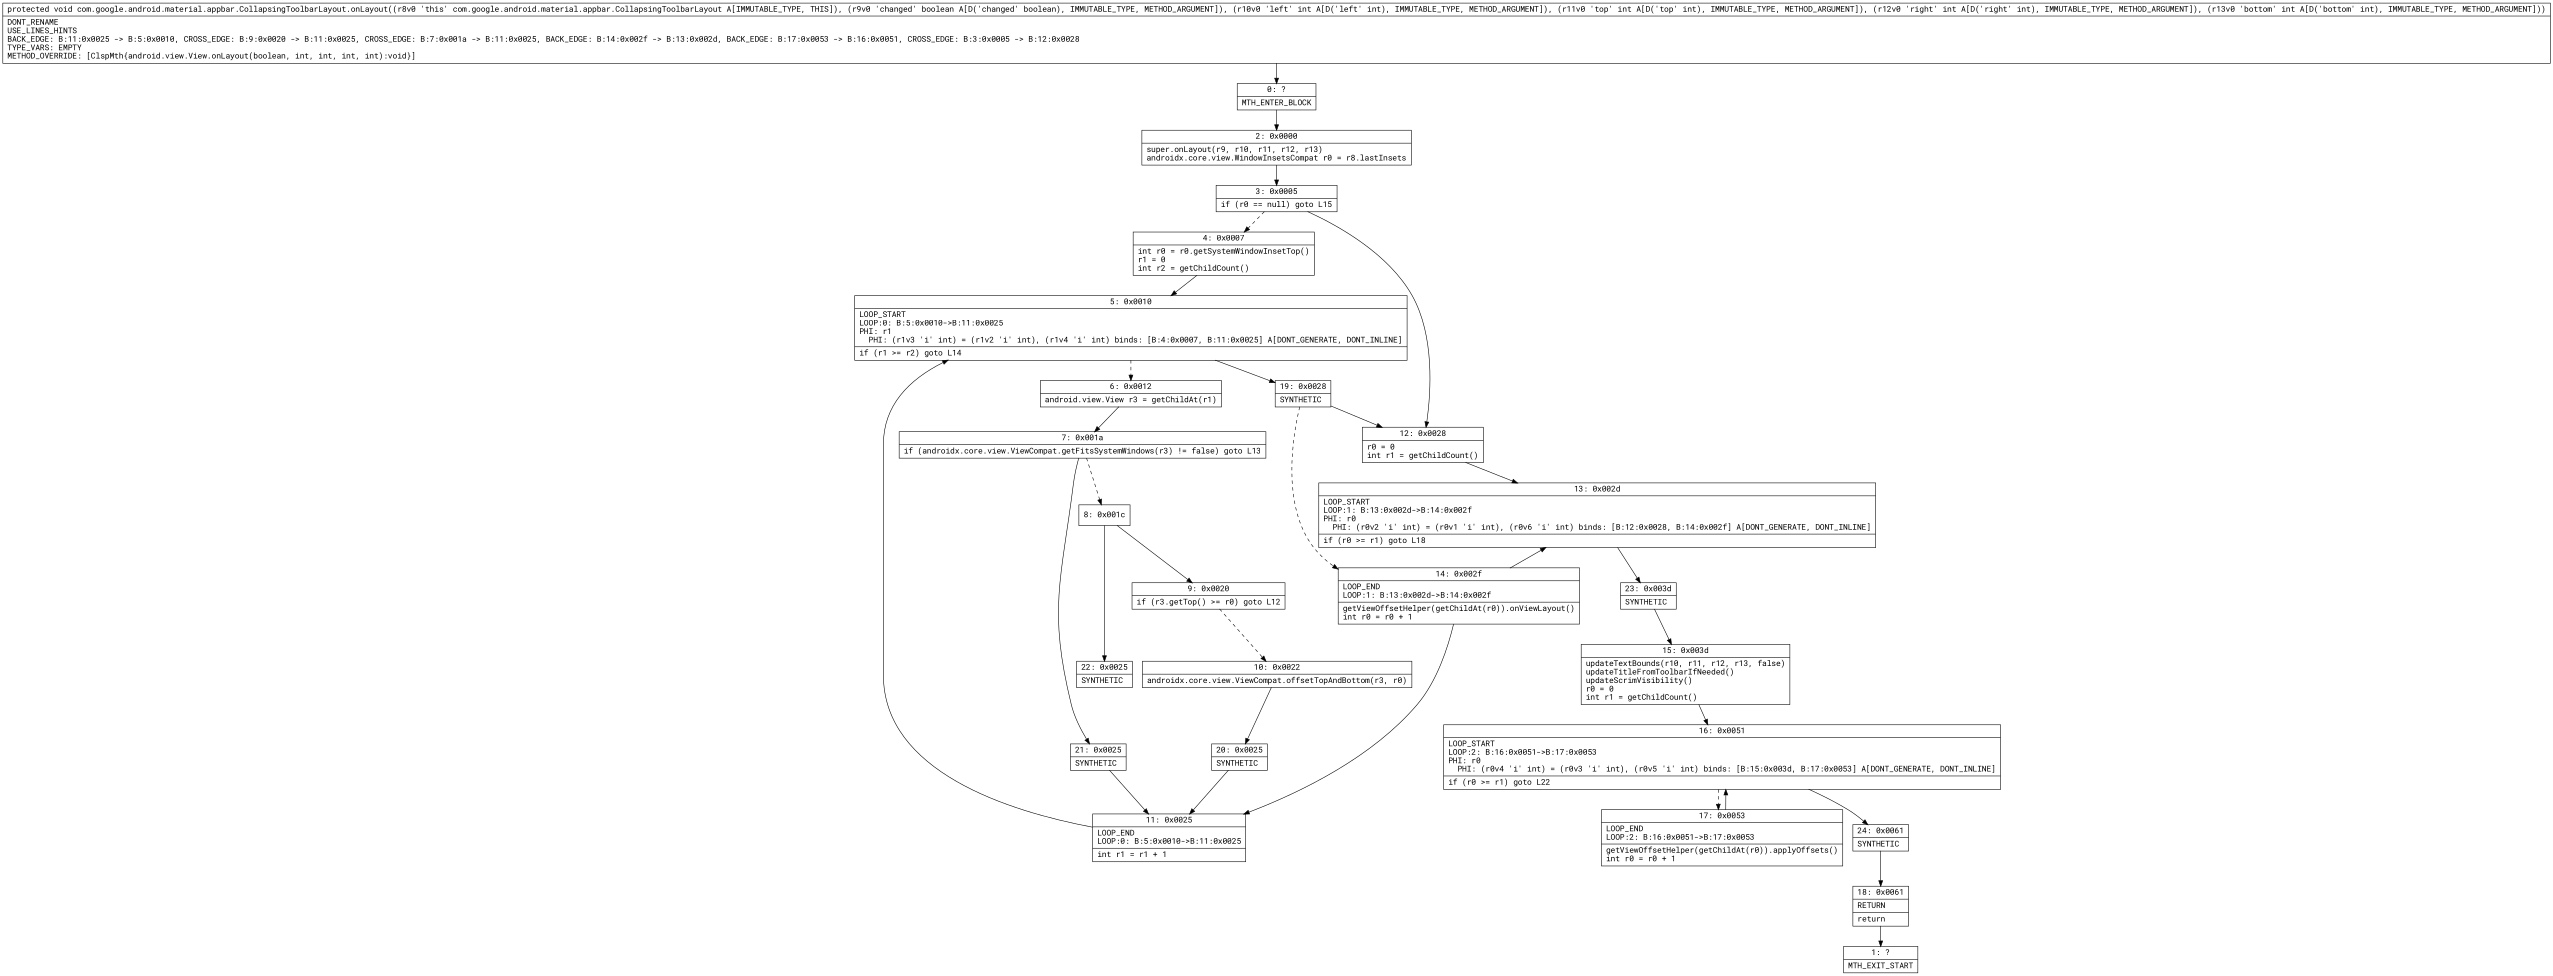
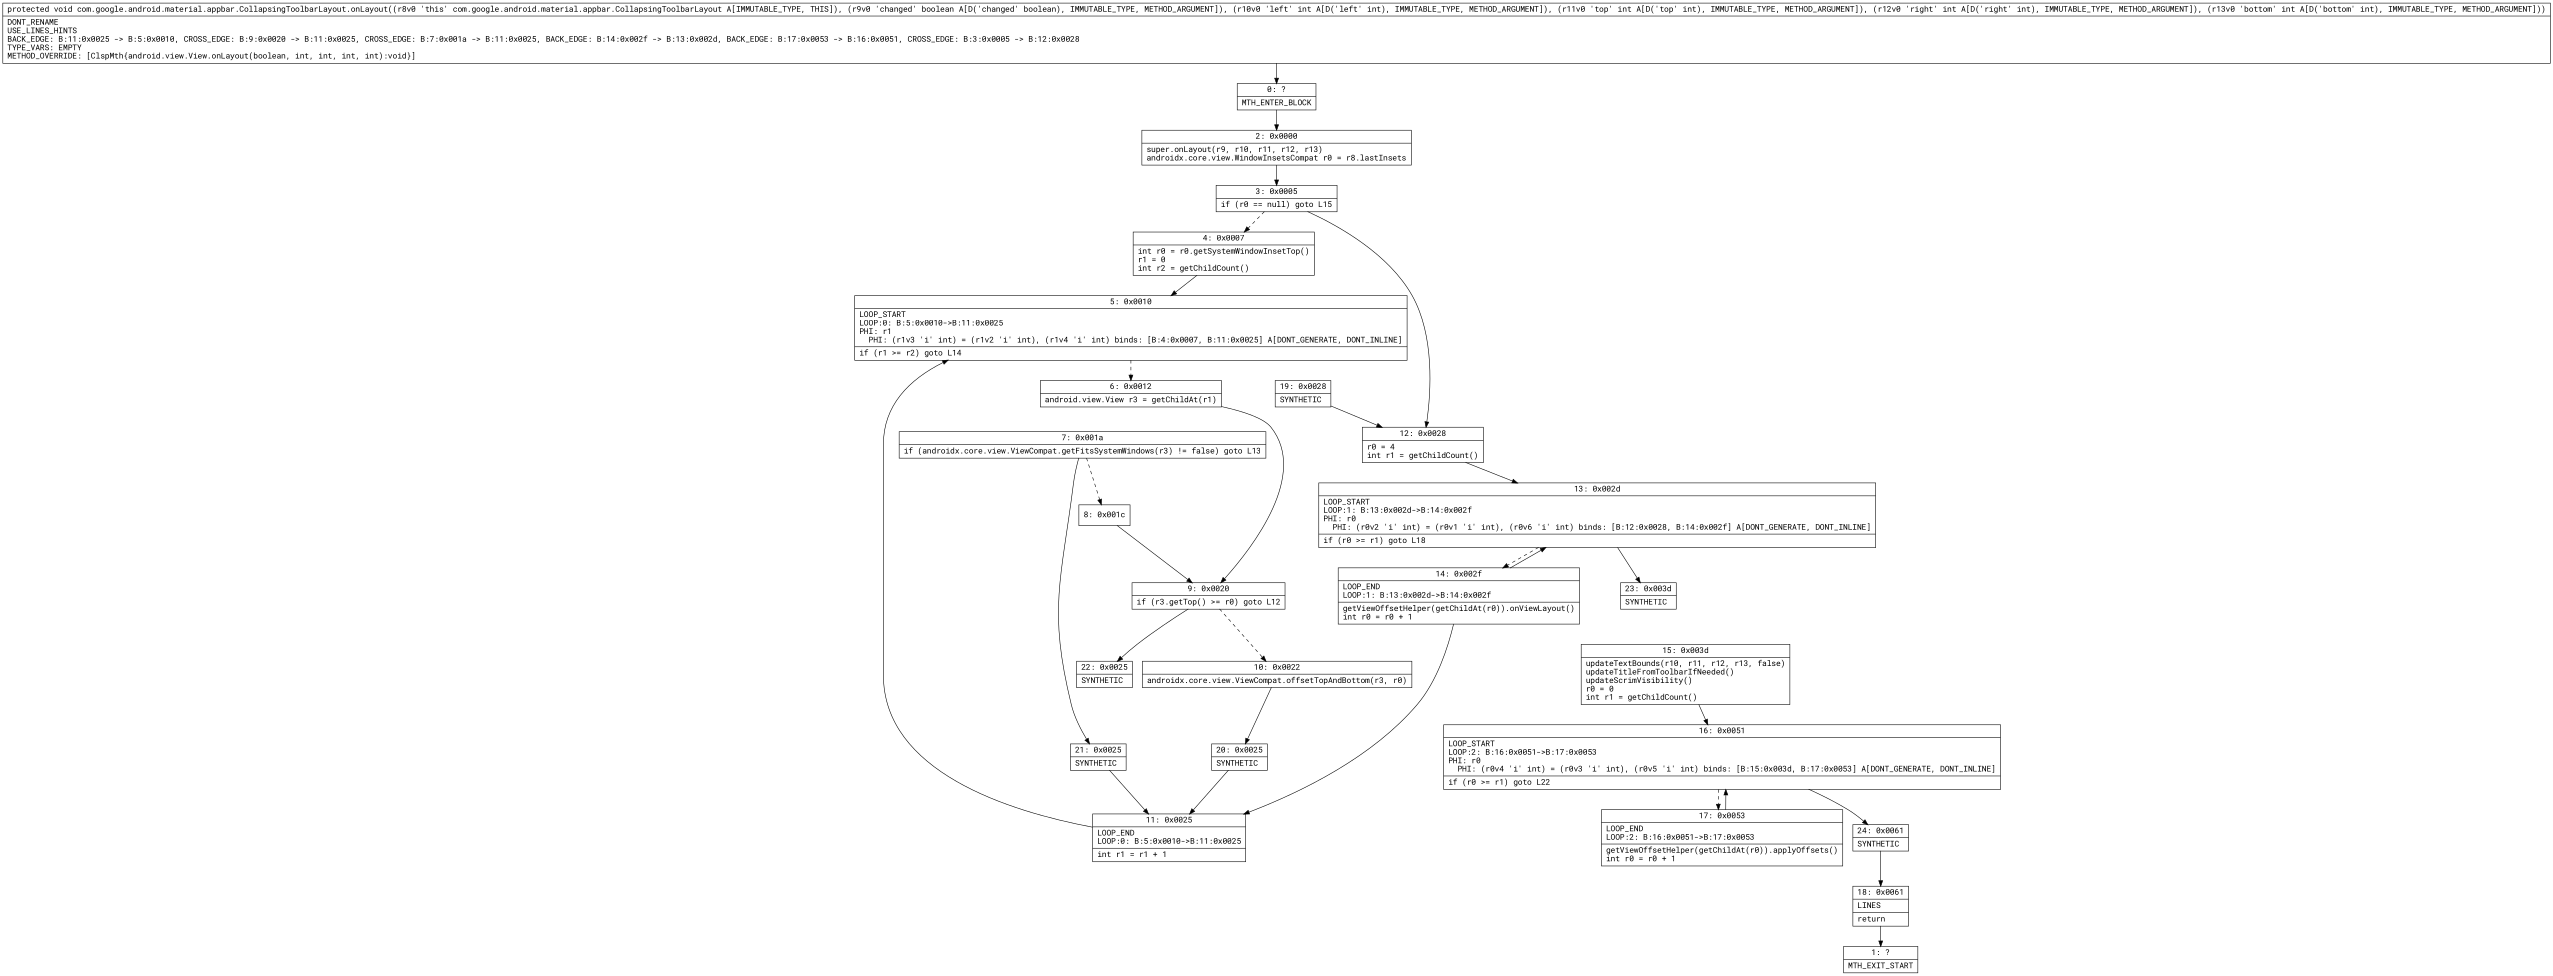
(1242, 370) -> none
(1109, 417) -> (1281, 483)
(1381, 447) -> (1381, 447)
(1293, 493) -> (1523, 556)
(1104, 591) -> (1154, 632)
(1662, 624) -> none
(1871, 906) -> (1869, 906)
